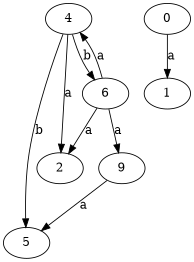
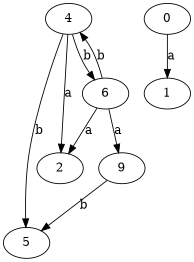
(101, 56) -> (101, 56)
(84, 206) -> (84, 206)
